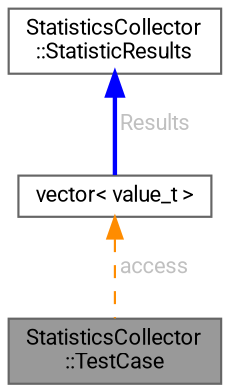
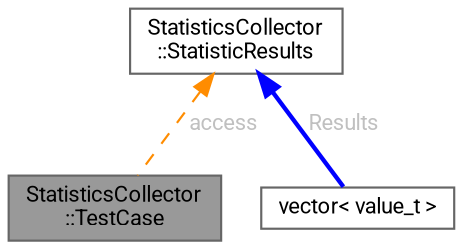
(115, 279) -> (169, 134)
